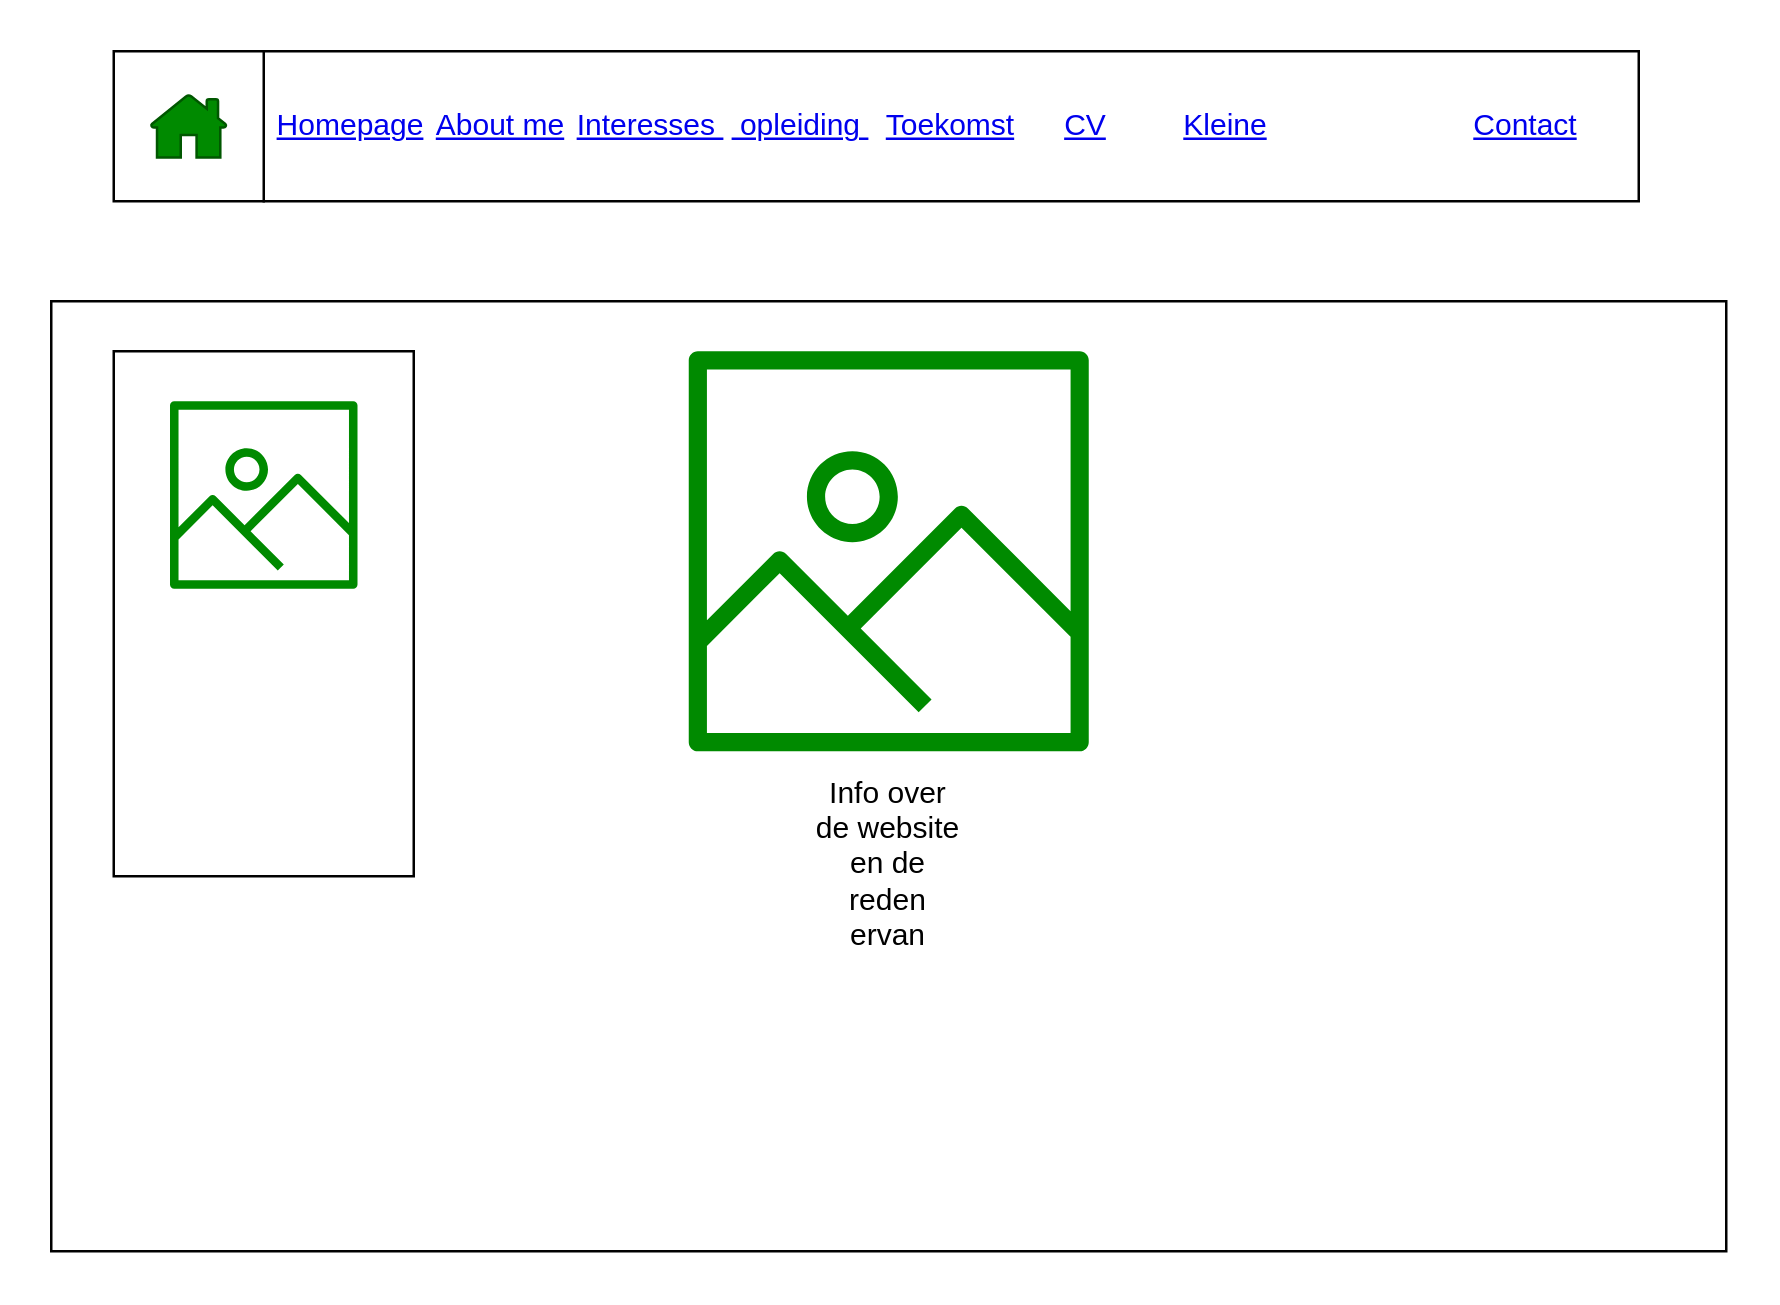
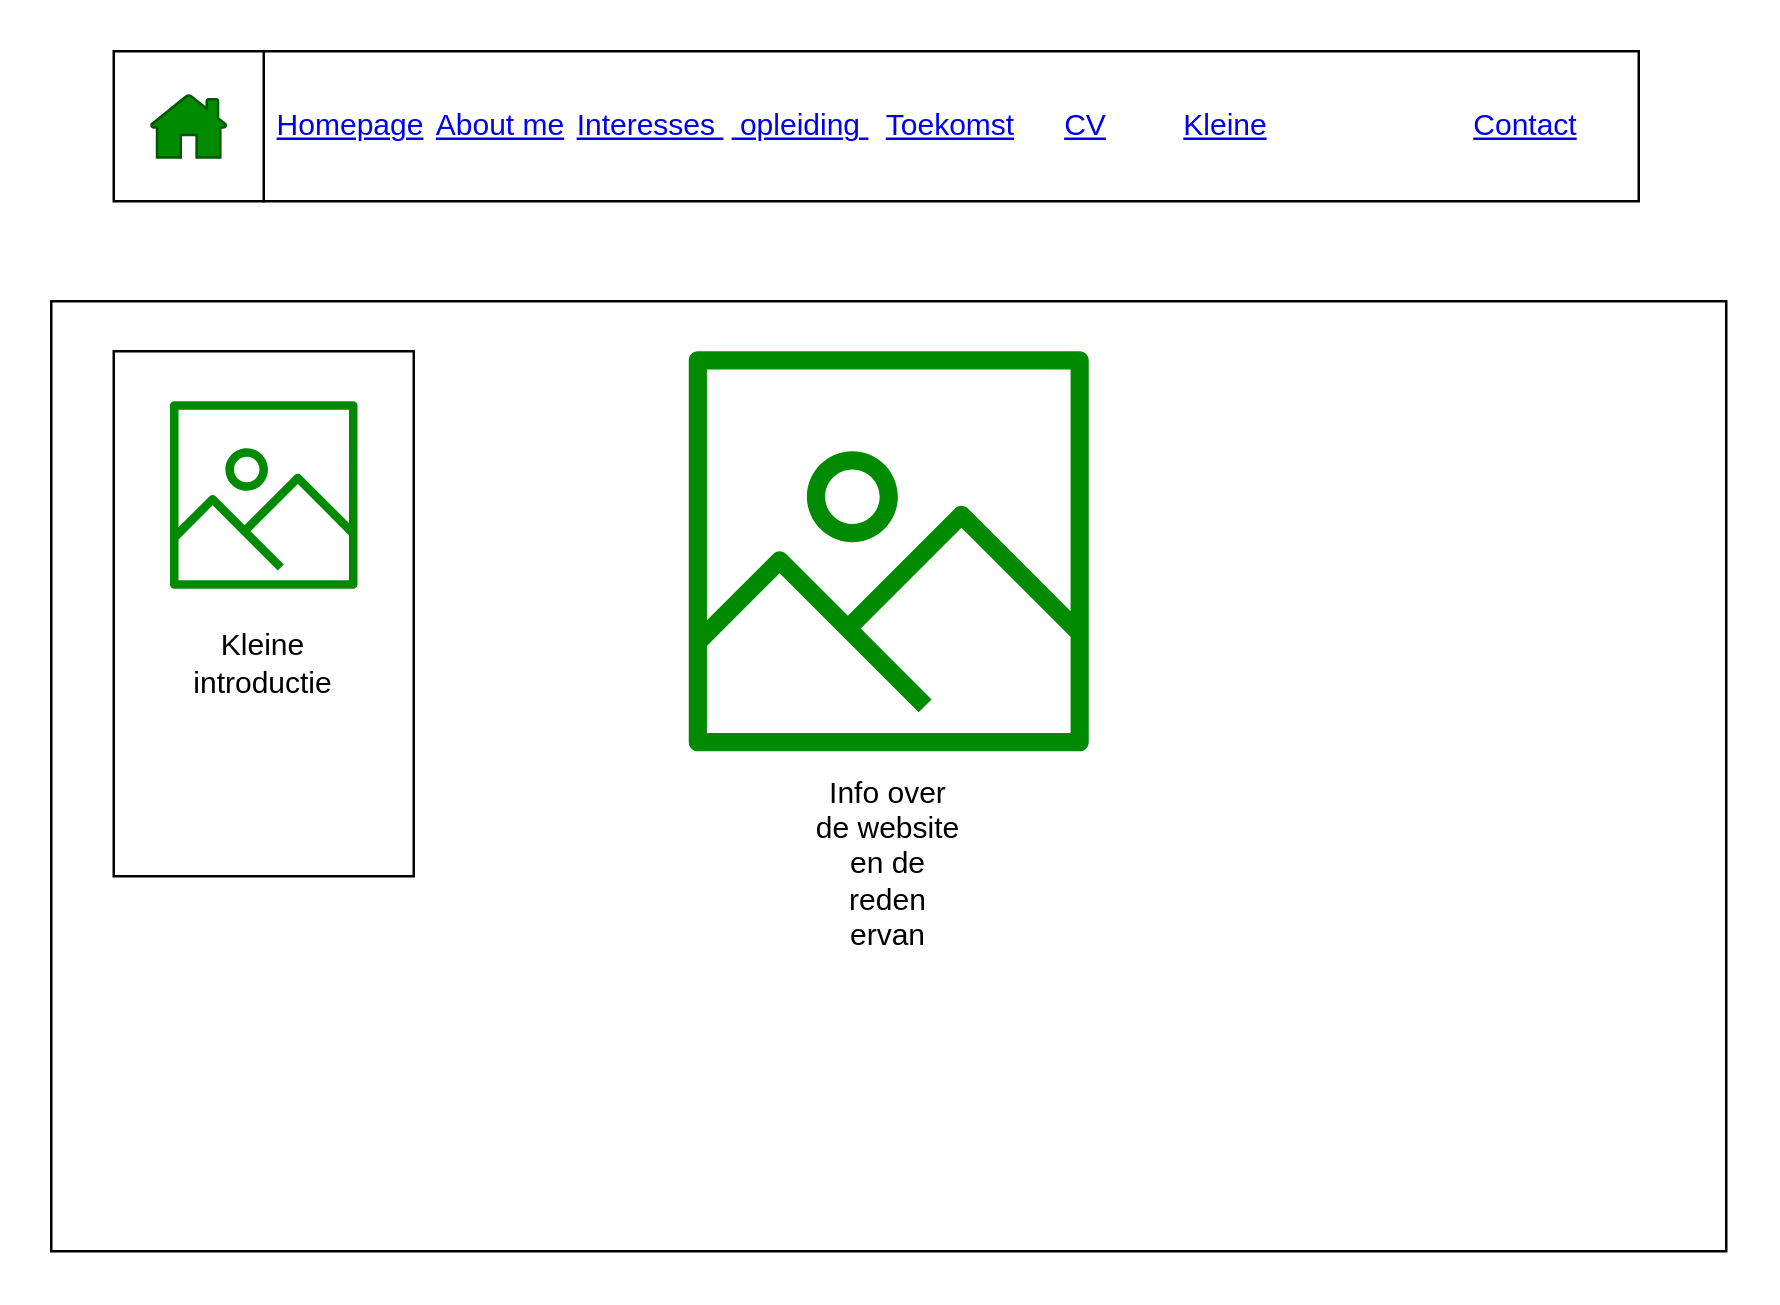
none -> (264, 664)
